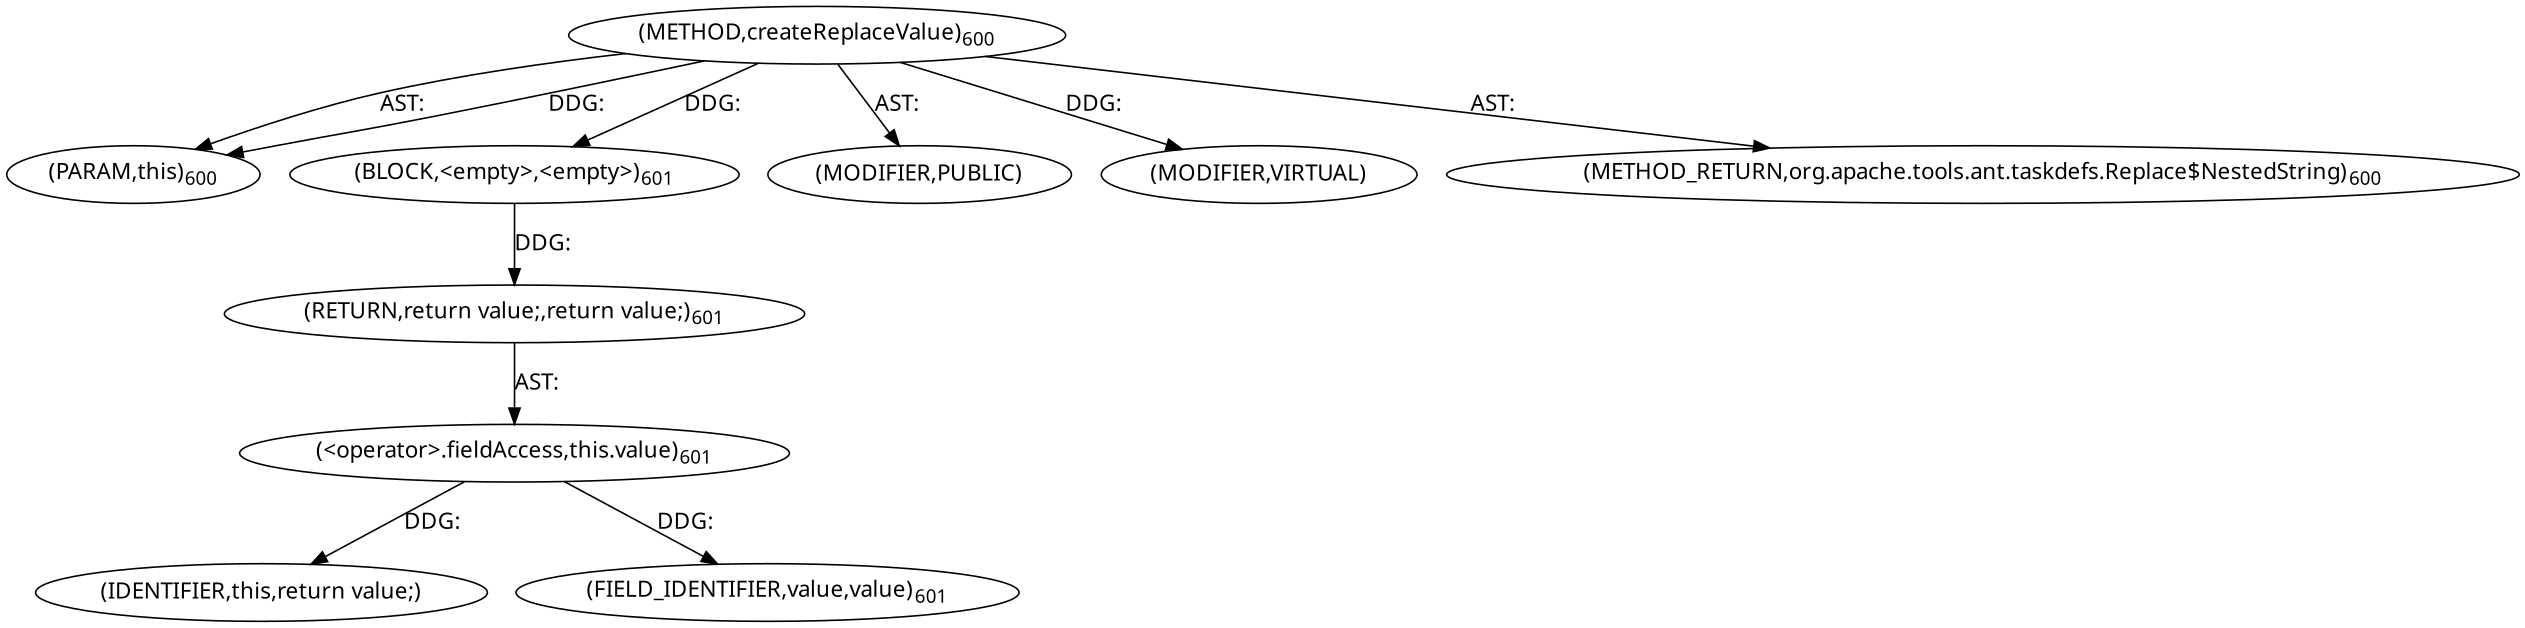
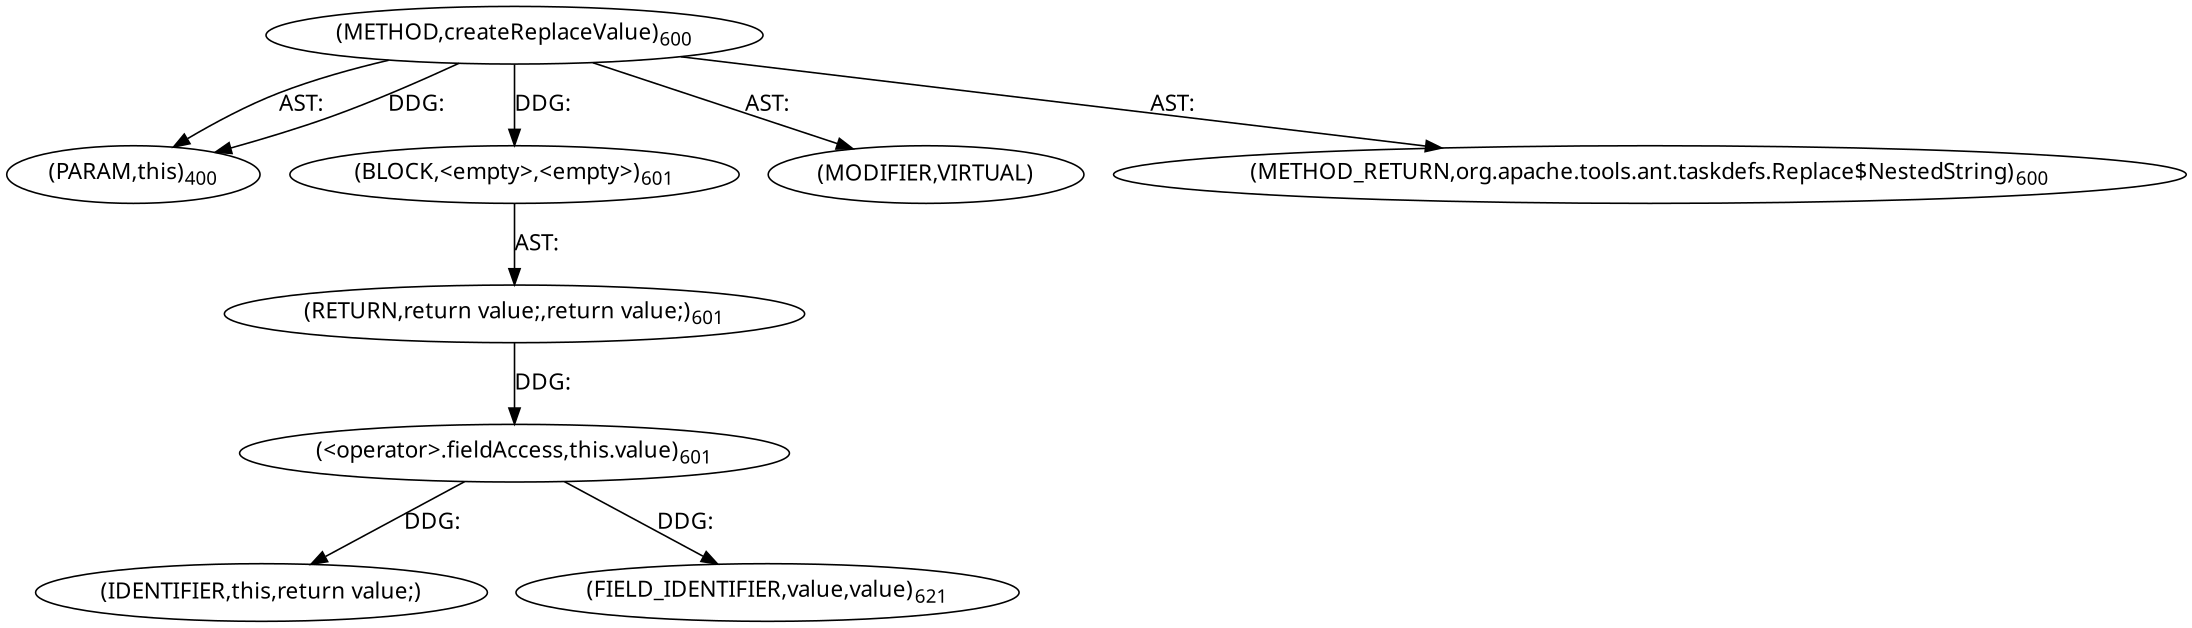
(1097, 105) -> (771, 105)
(201, 172) -> (201, 172)
(920, 175) -> none
(547, 244) -> (540, 244)
(540, 384) -> (547, 384)
(932, 590) -> (932, 590)
